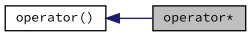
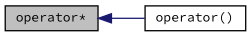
(136, 18) -> (128, 18)
